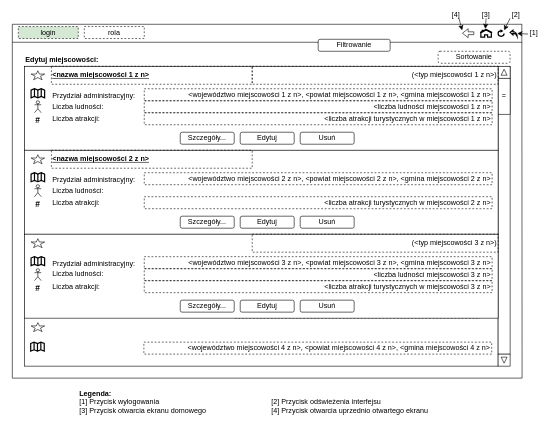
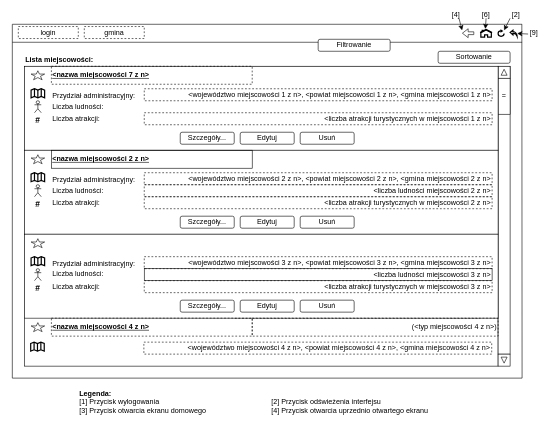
(486, 15) -> (486, 15)
(48, 33) -> (48, 33)
(114, 33) -> (114, 33)
(534, 33) -> (534, 33)
(474, 57) -> (474, 57)
(62, 60) -> (59, 60)
(99, 75) -> (99, 75)
(375, 75) -> none
(318, 107) -> none
(152, 159) -> (152, 159)
none -> (318, 191)
(375, 243) -> none
(318, 275) -> (318, 275)
none -> (152, 327)
none -> (375, 327)
